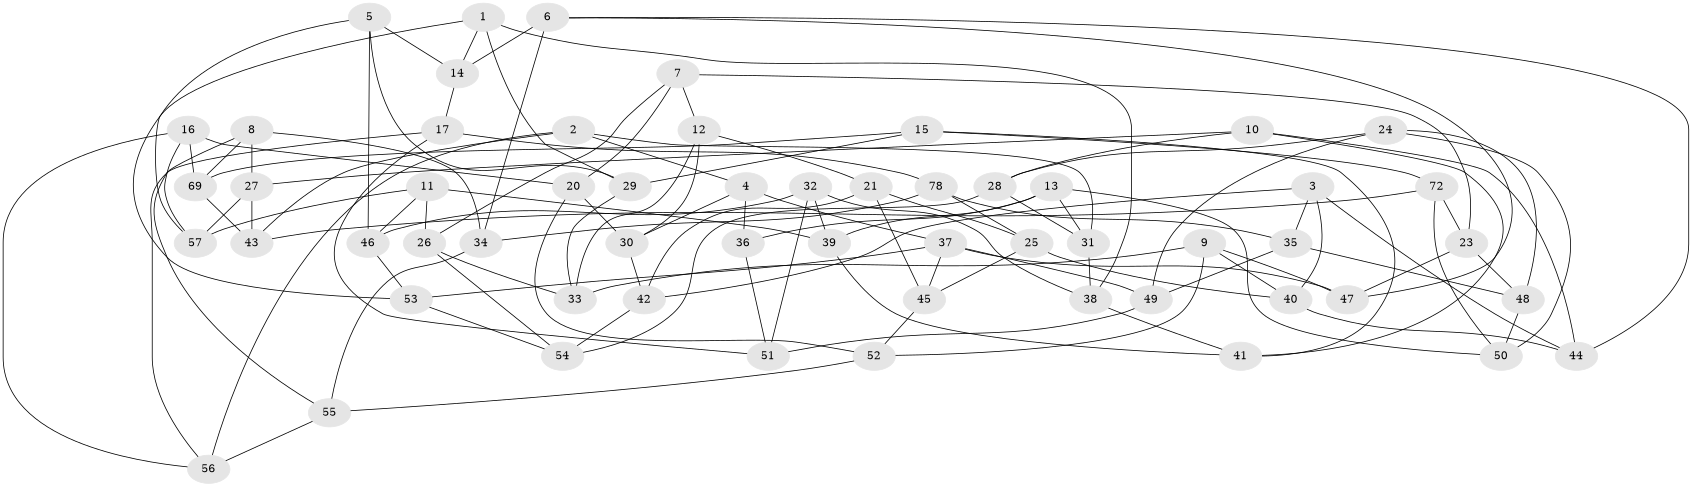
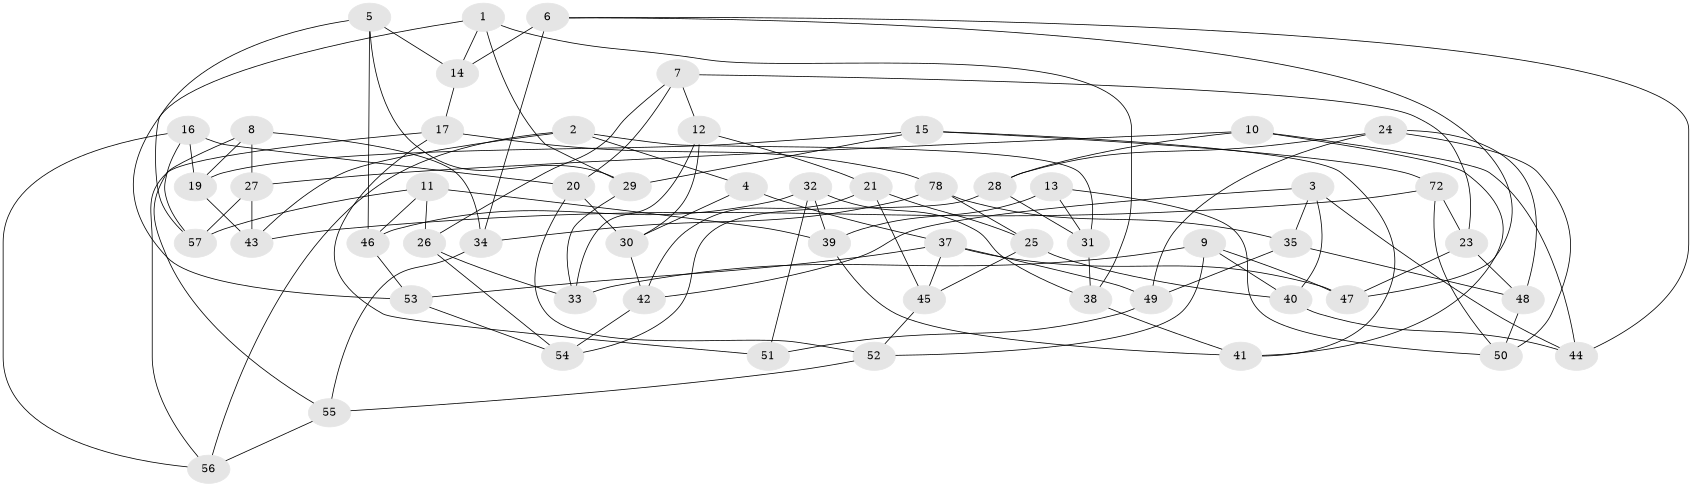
(195, 187) -> (195, 187)
(743, 243) -> none
